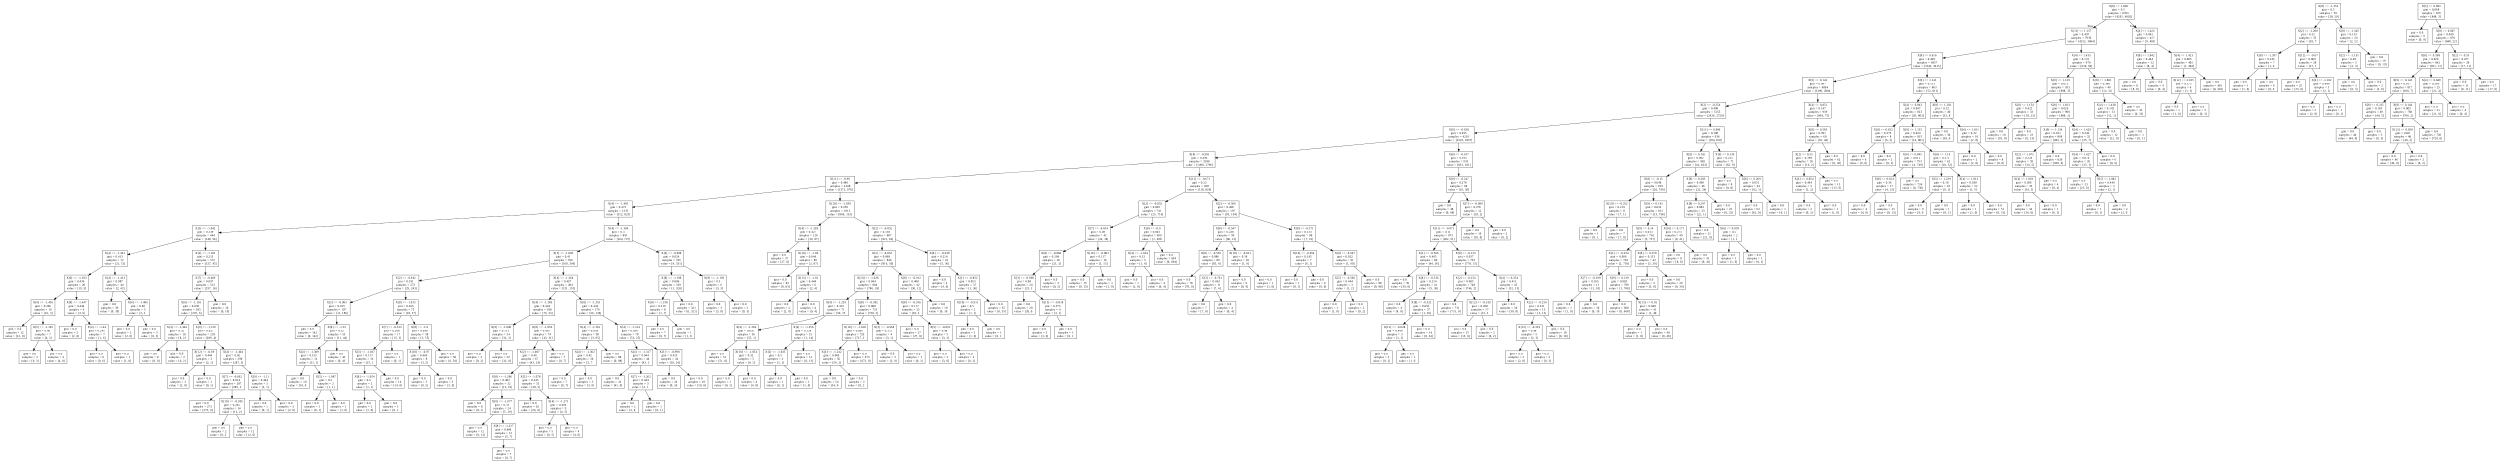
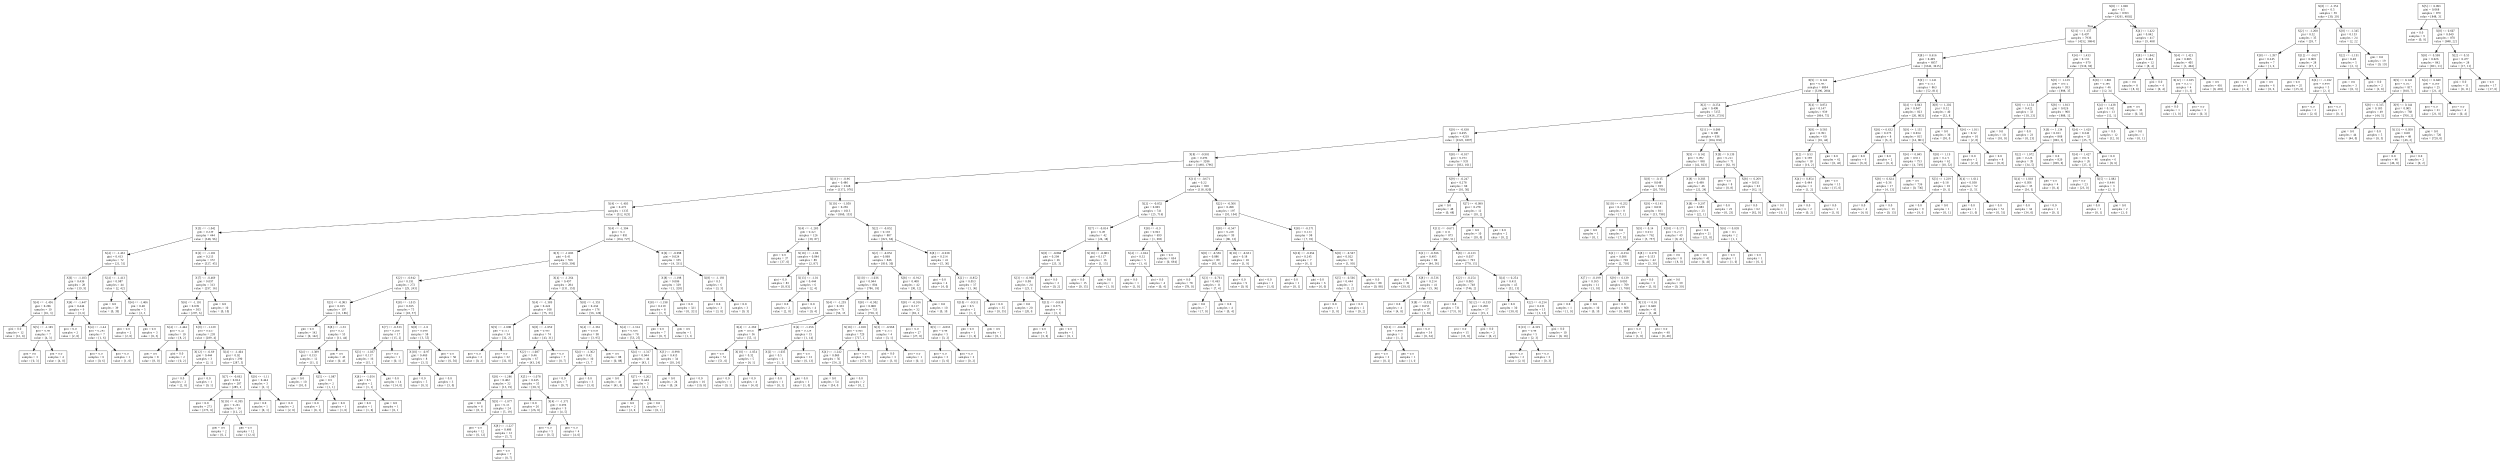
(1646, 245) -> none
(808, 258) -> (808, 258)
